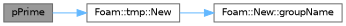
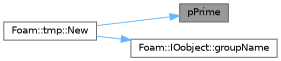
(65, 13) -> (133, 21)
(278, 13) -> (204, 48)
